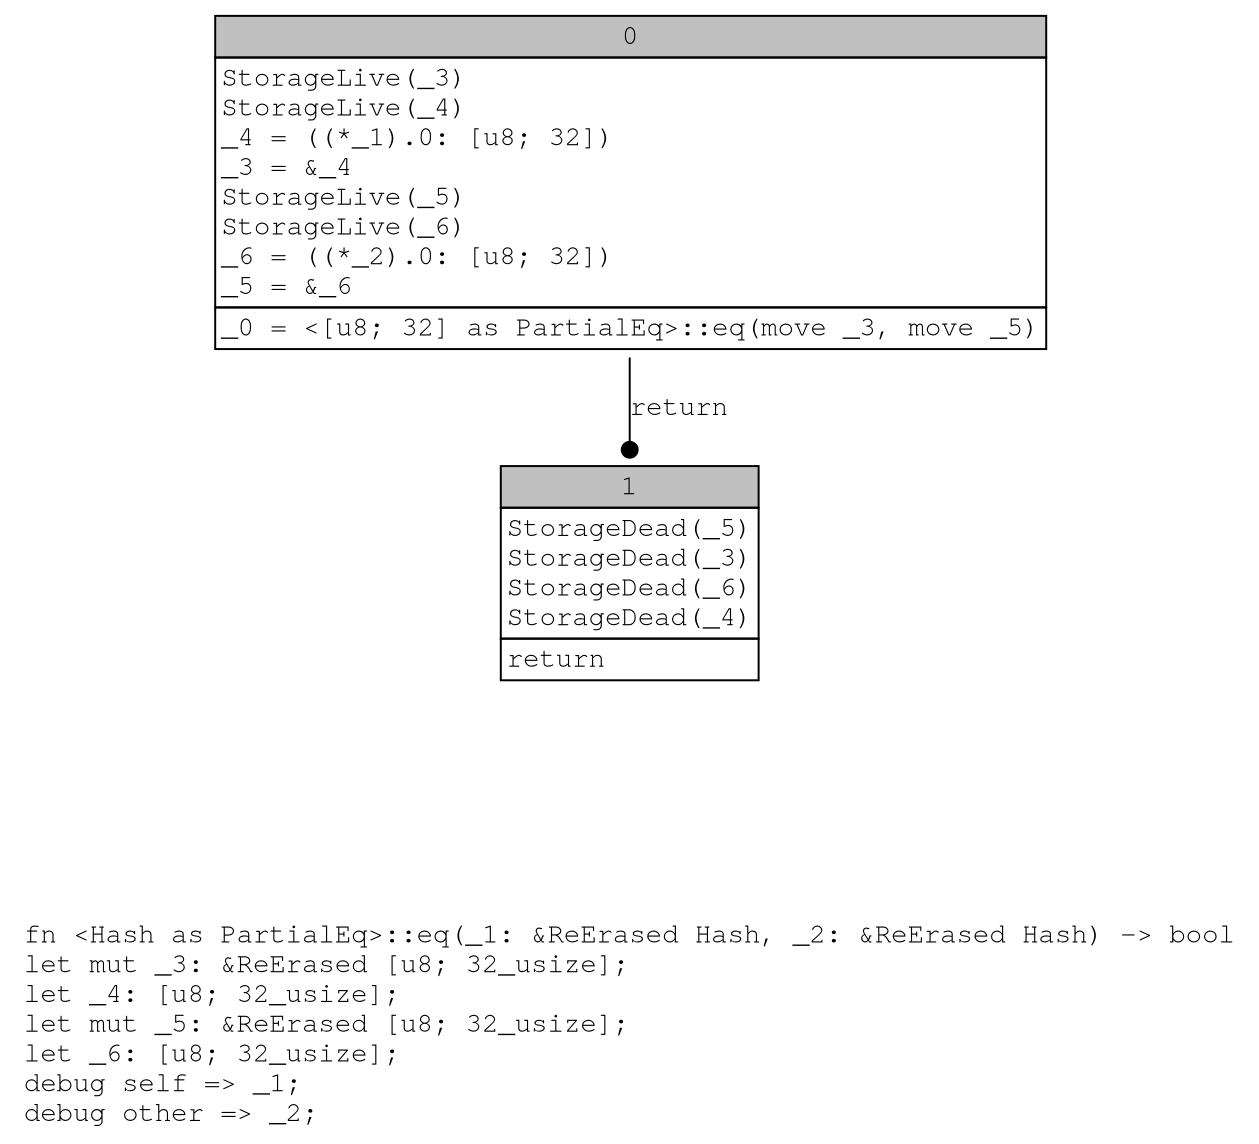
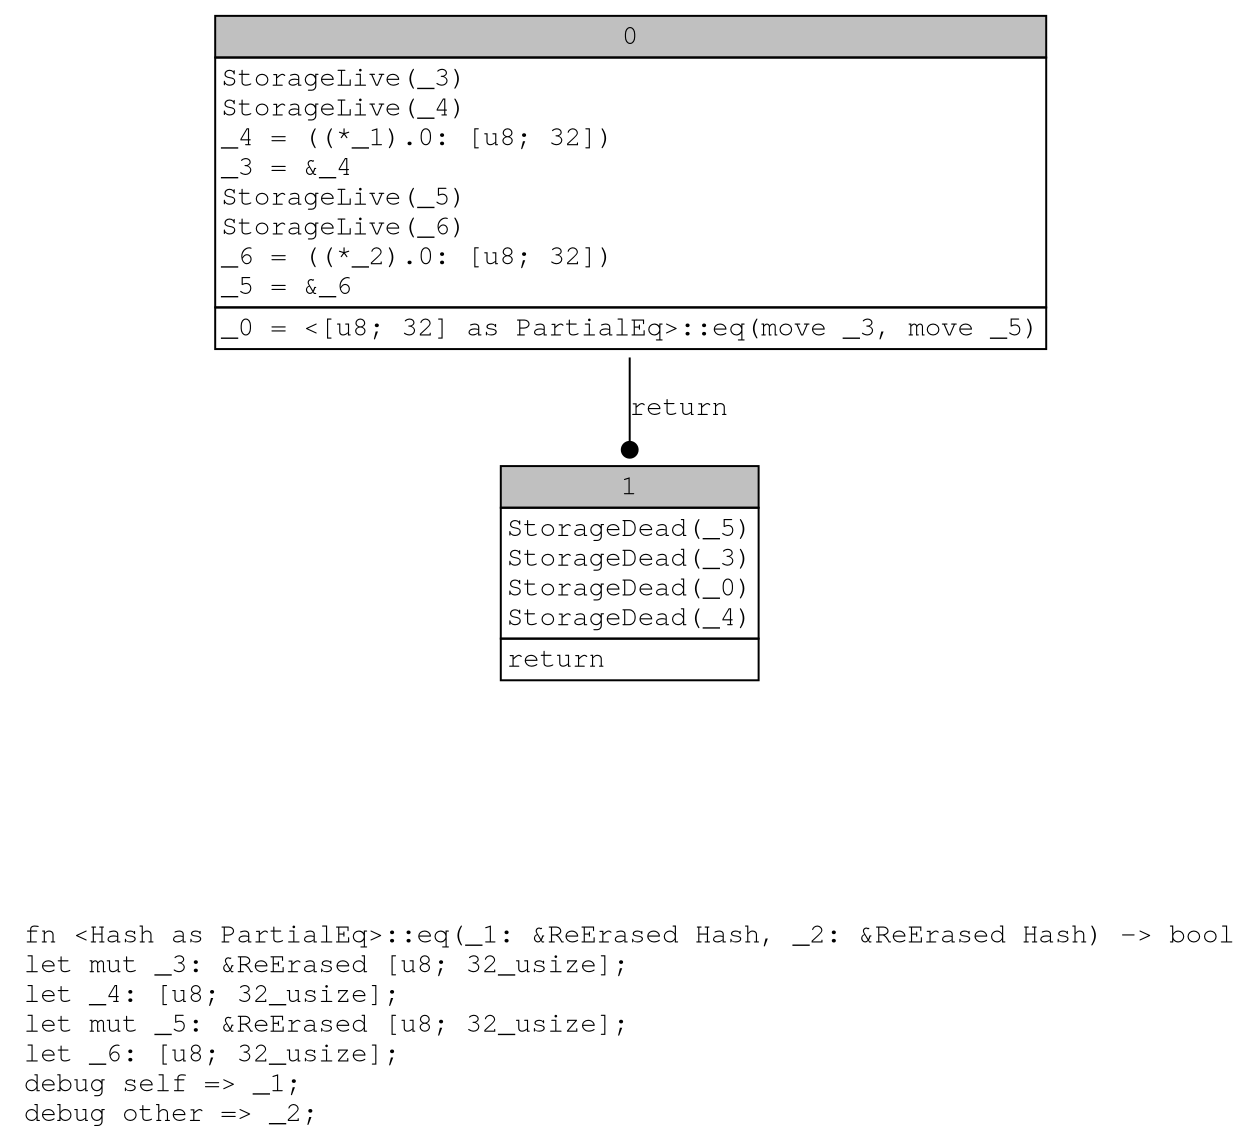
(630, 587) -> (630, 587)
